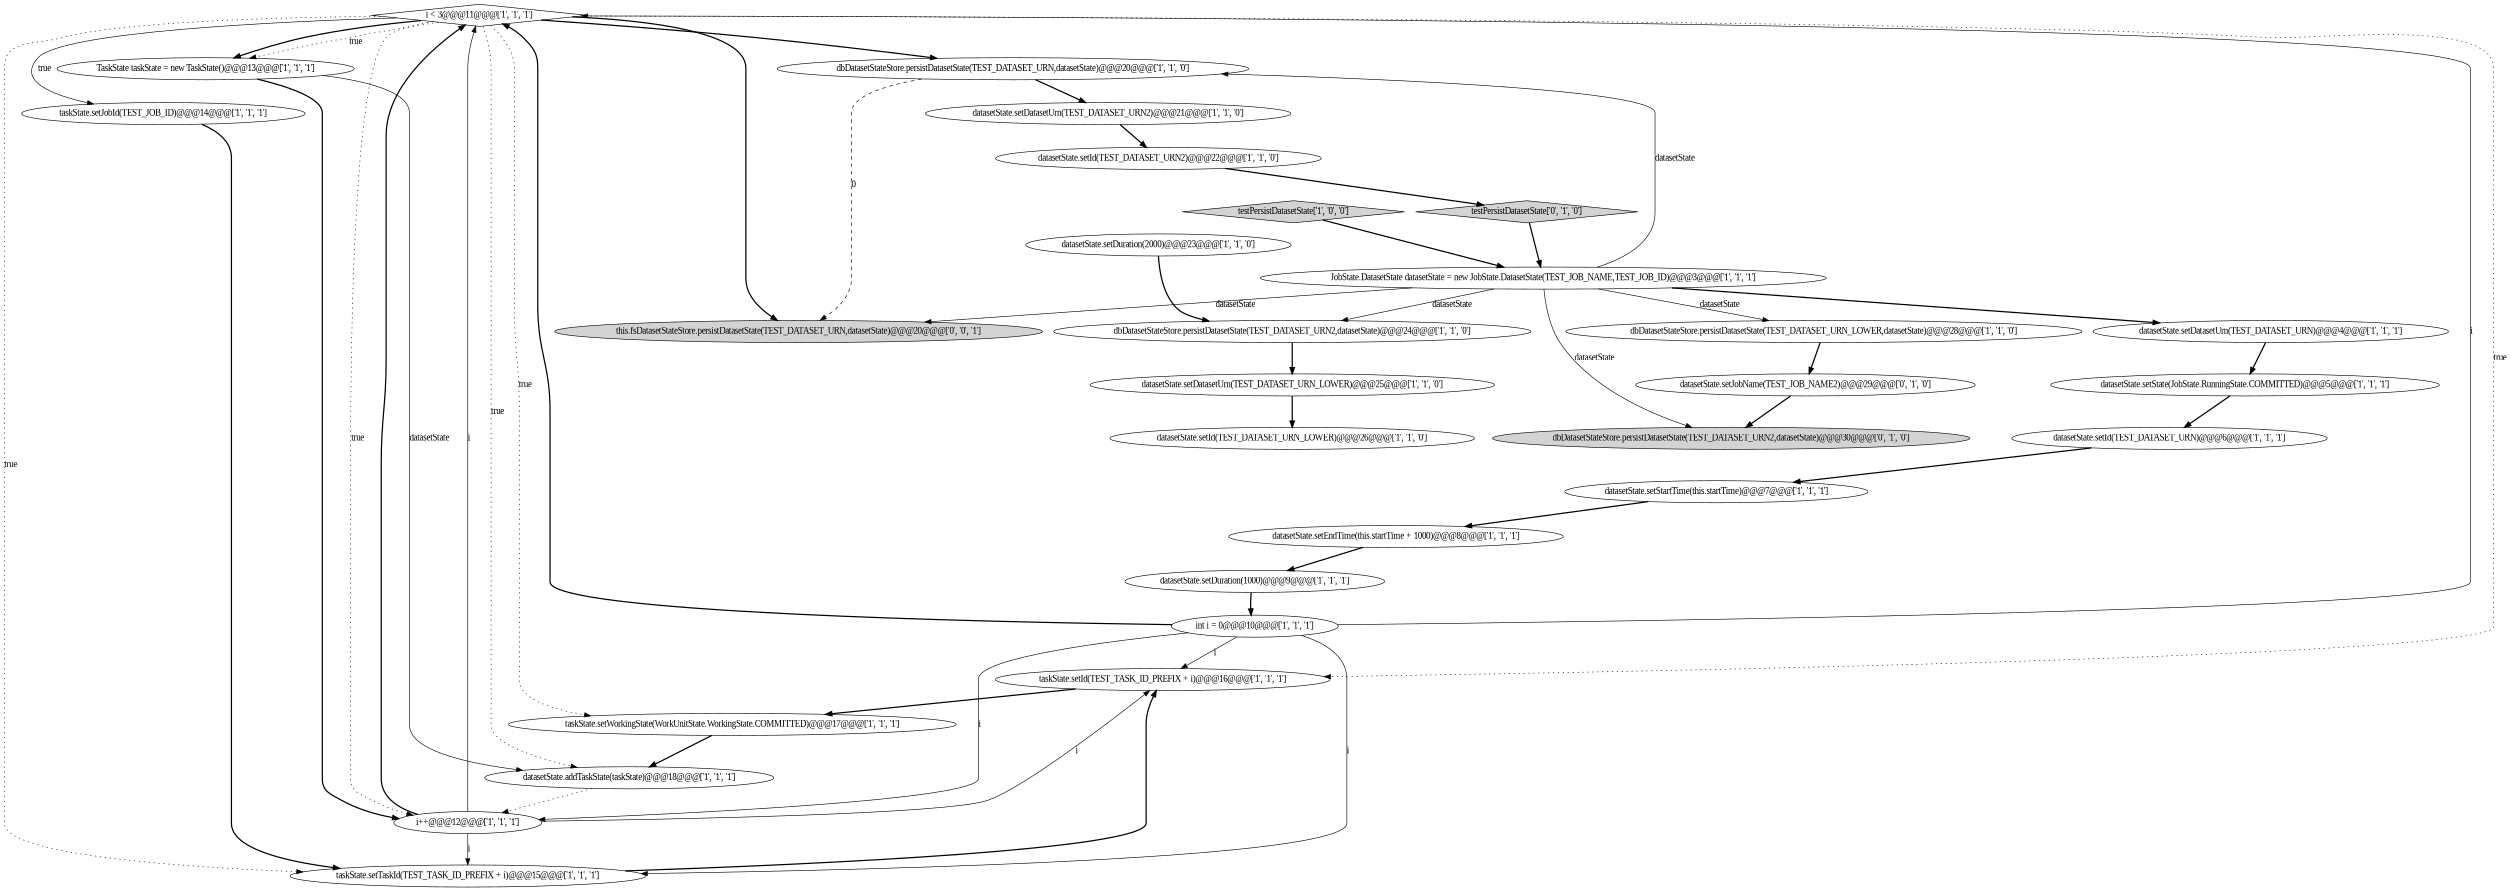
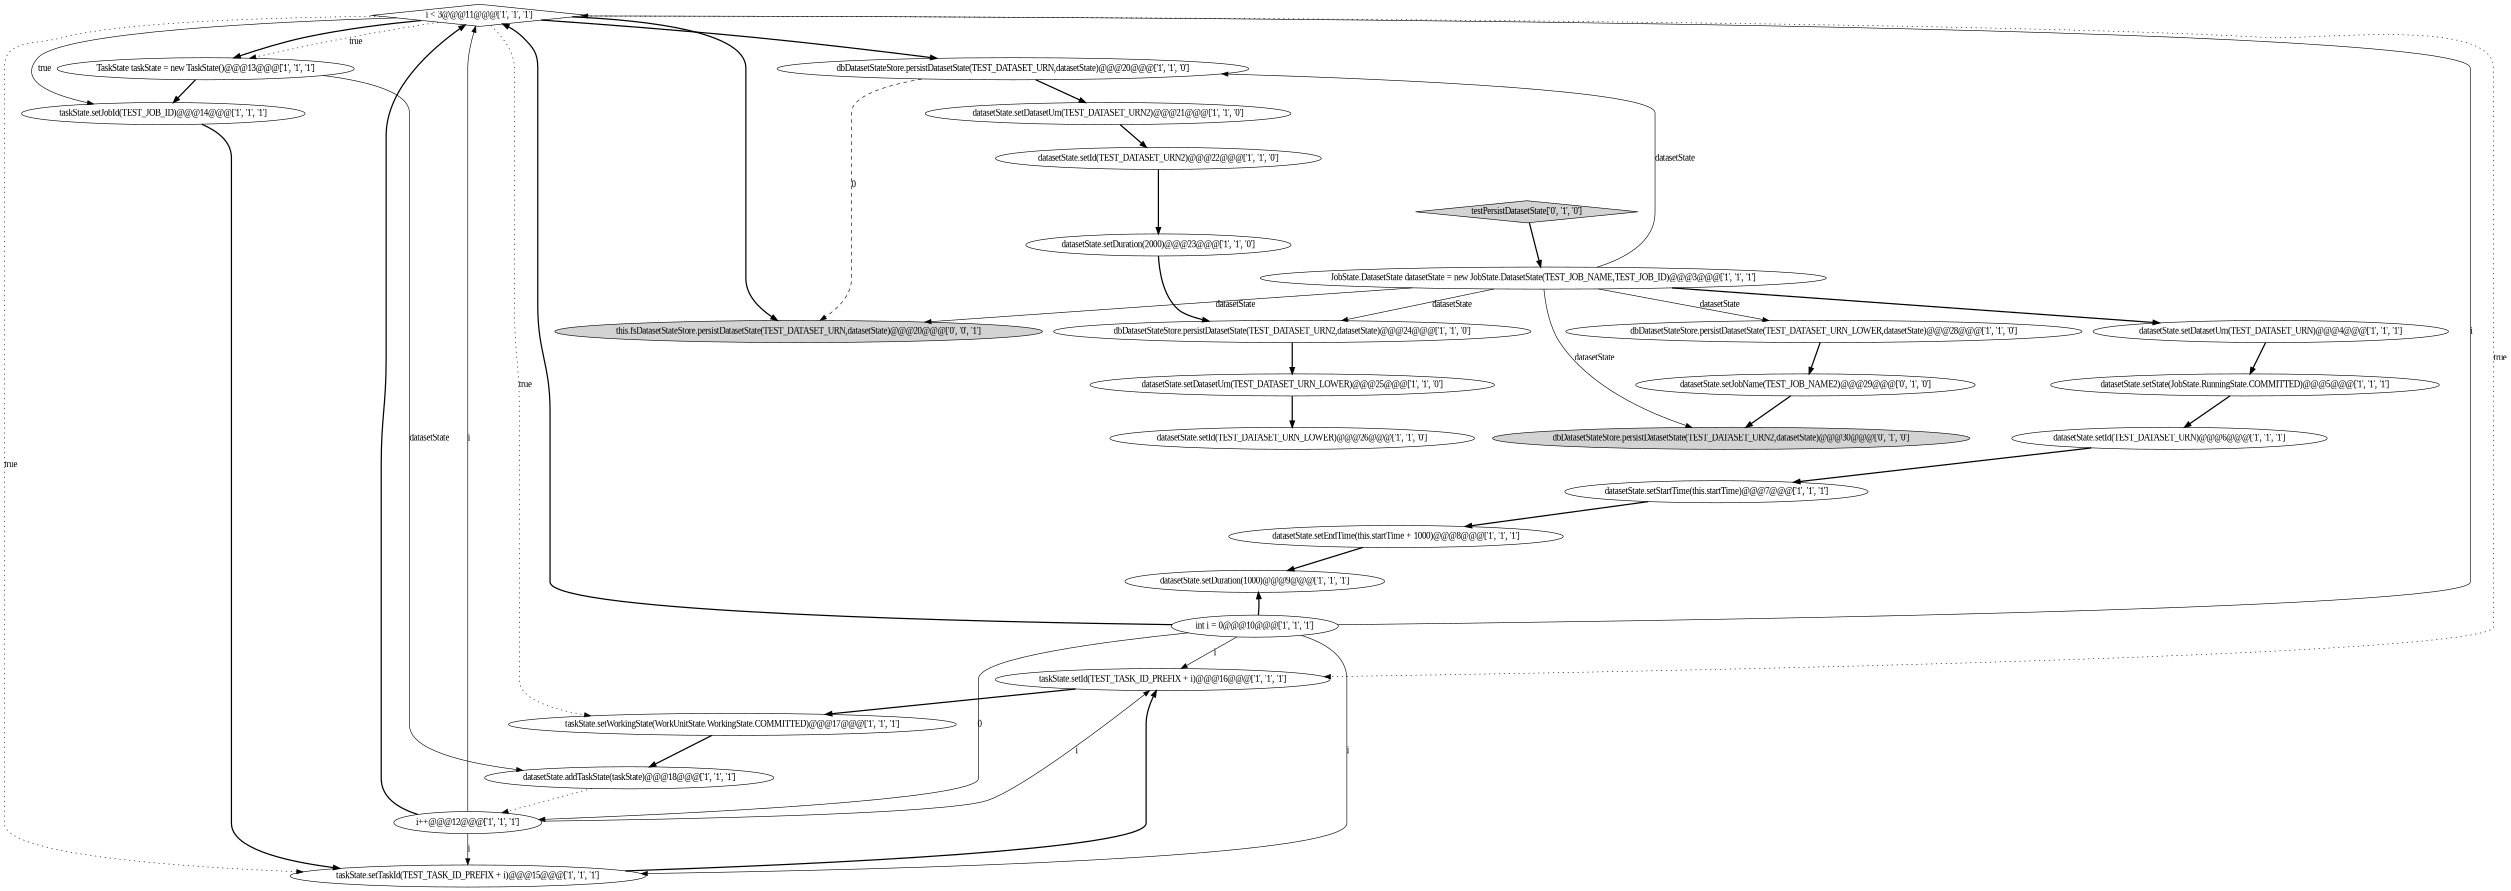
(1351, 186) -> (1158, 198)
(1293, 212) -> none
(351, 416) -> none
(491, 422) -> none
(322, 450) -> (187, 89)
(1251, 601) -> (1259, 607)
(980, 724) -> (980, 724)
